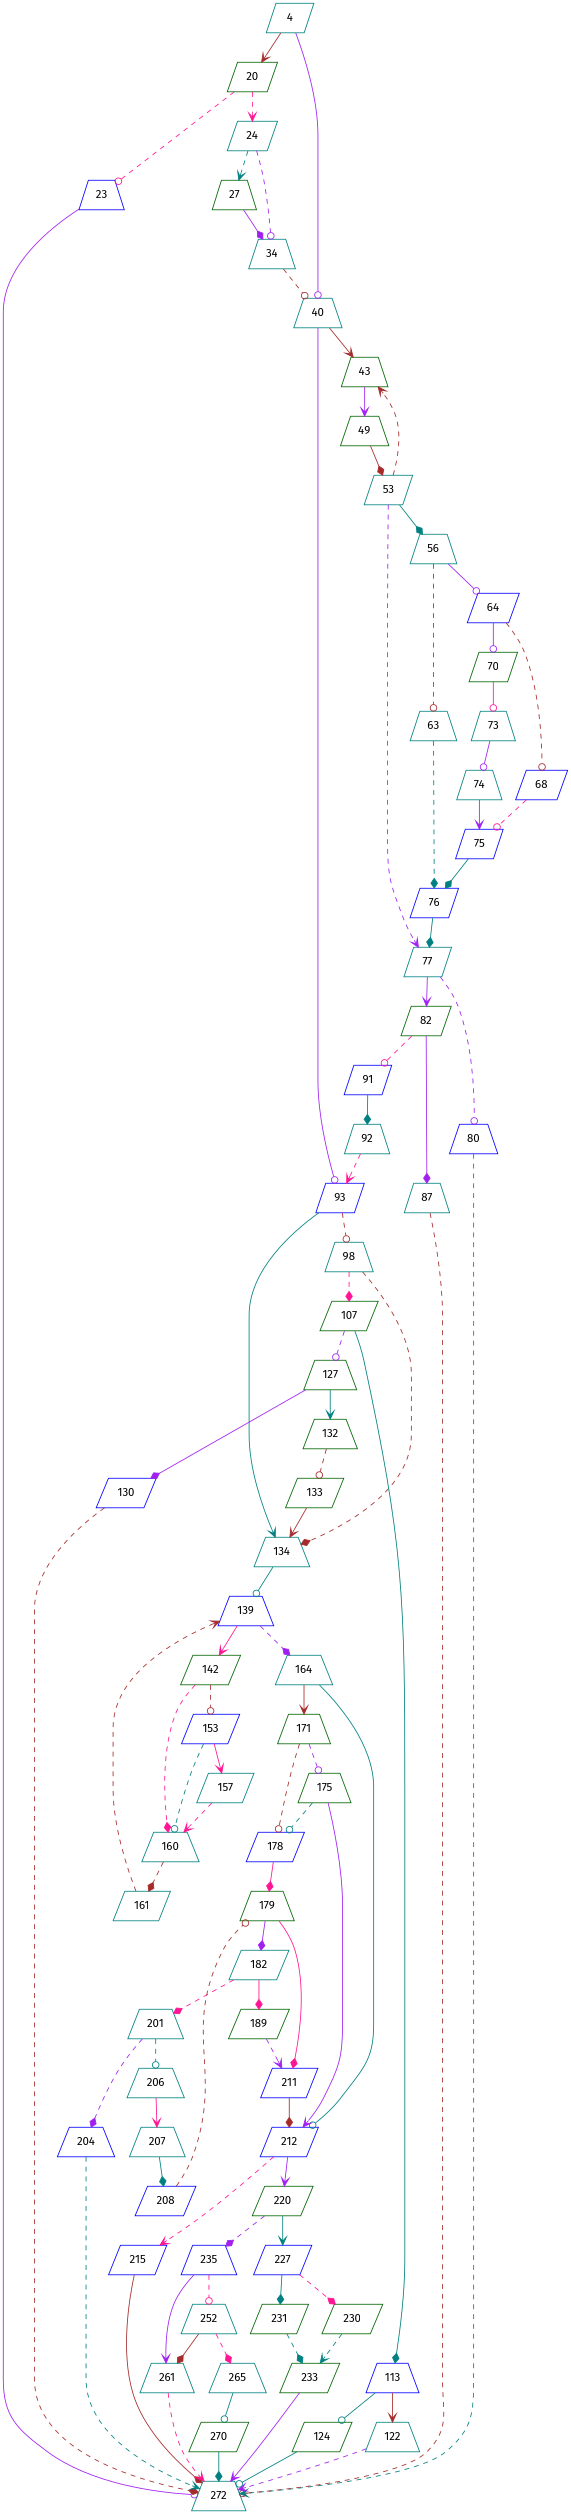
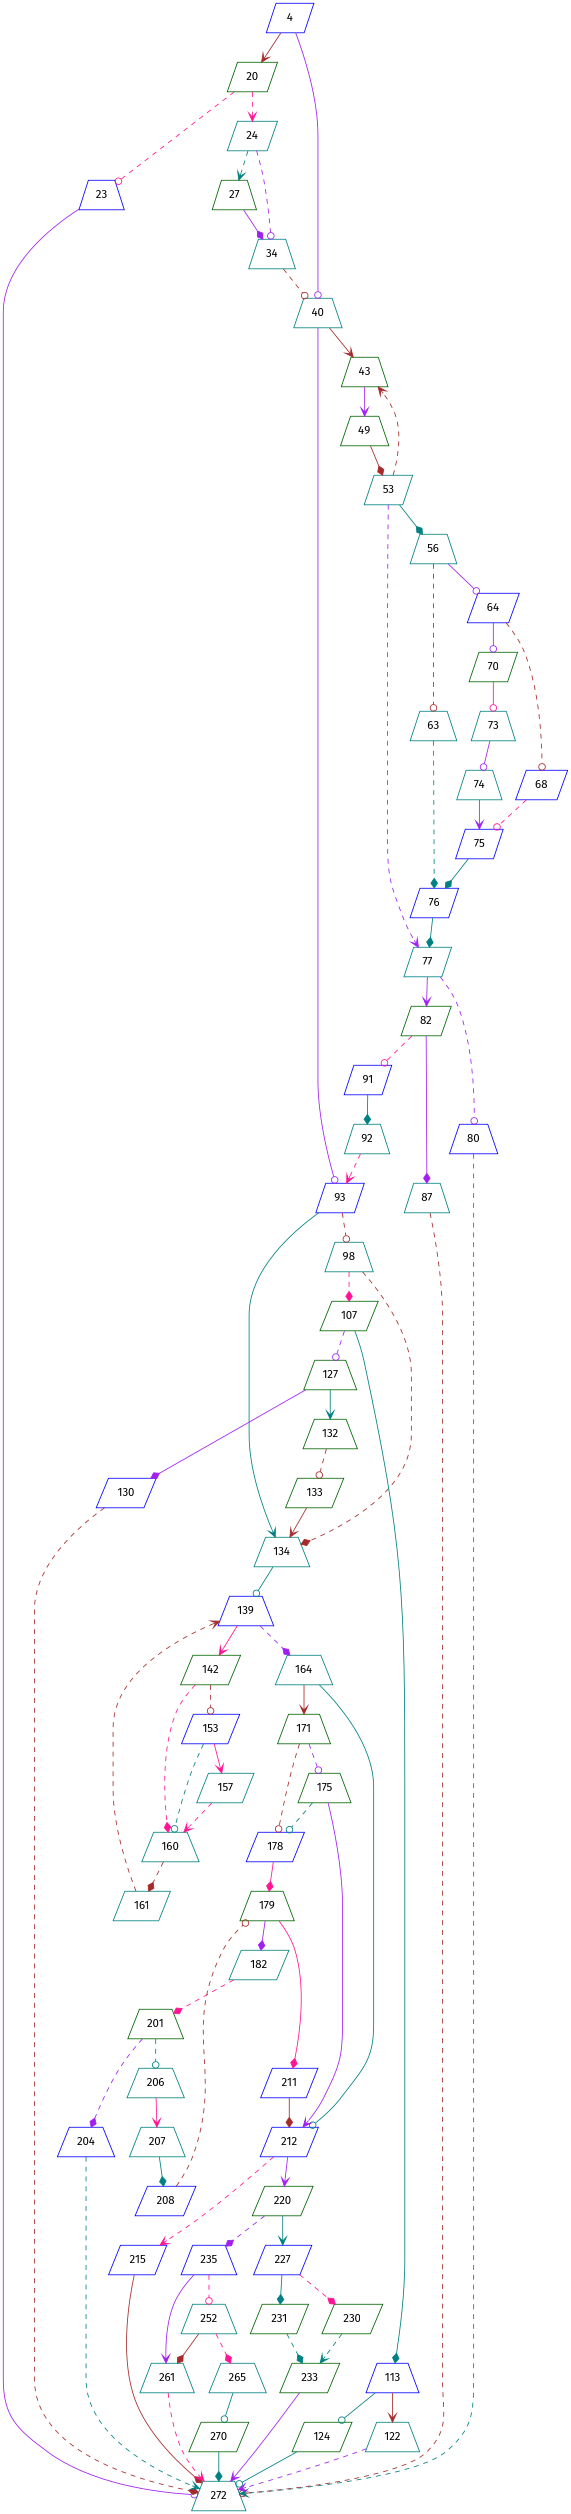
(290, 18) -> (290, 18)
(156, 2024) -> (156, 2024)
(259, 2024) -> none
